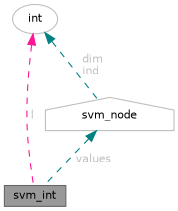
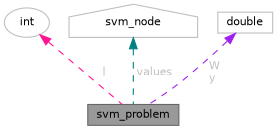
none -> (245, 23)
(75, 71) -> none
(35, 196) -> (133, 115)
